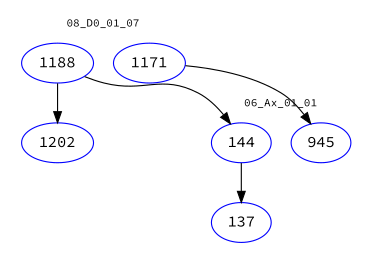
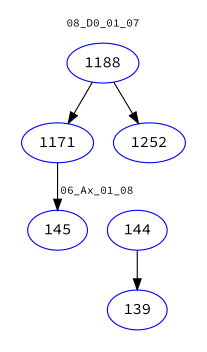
(158, 84) -> (83, 98)
(281, 103) -> (97, 191)
(58, 143) -> (149, 143)
(321, 143) -> (58, 230)
(241, 222) -> (137, 310)
